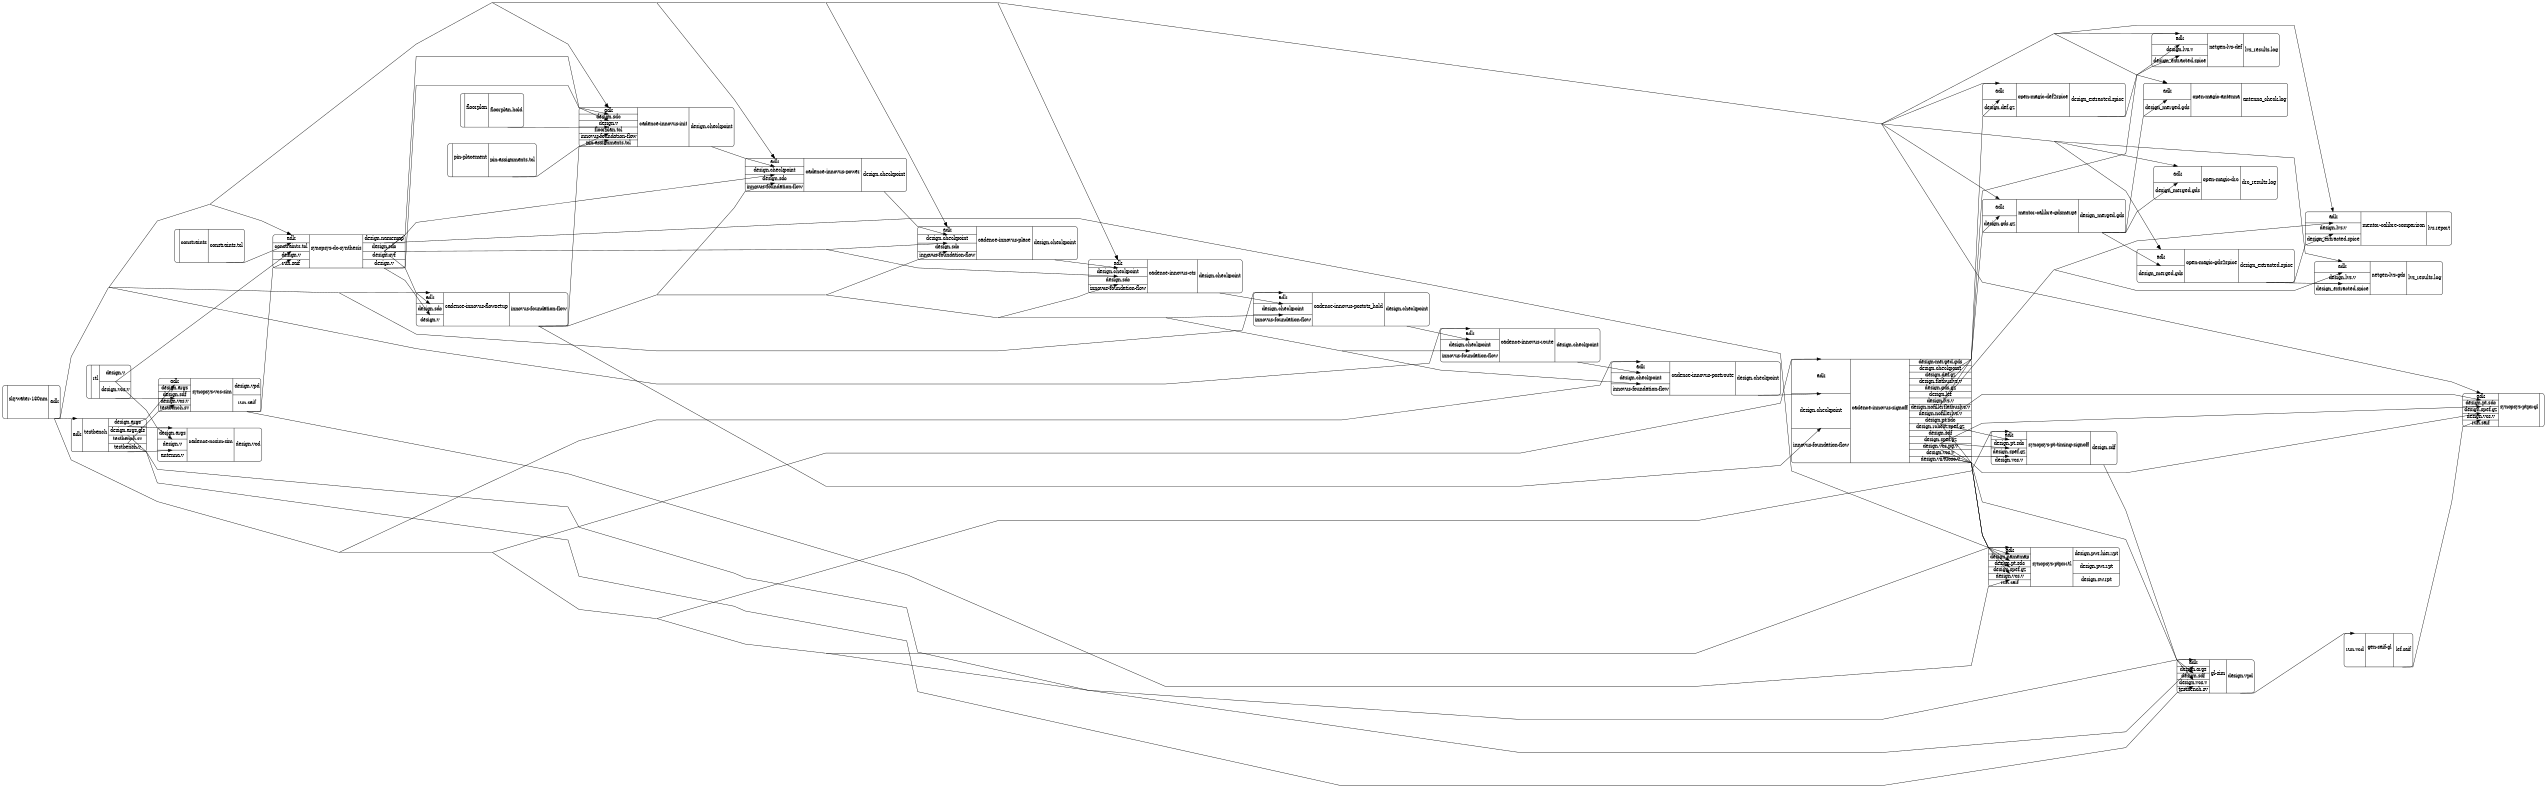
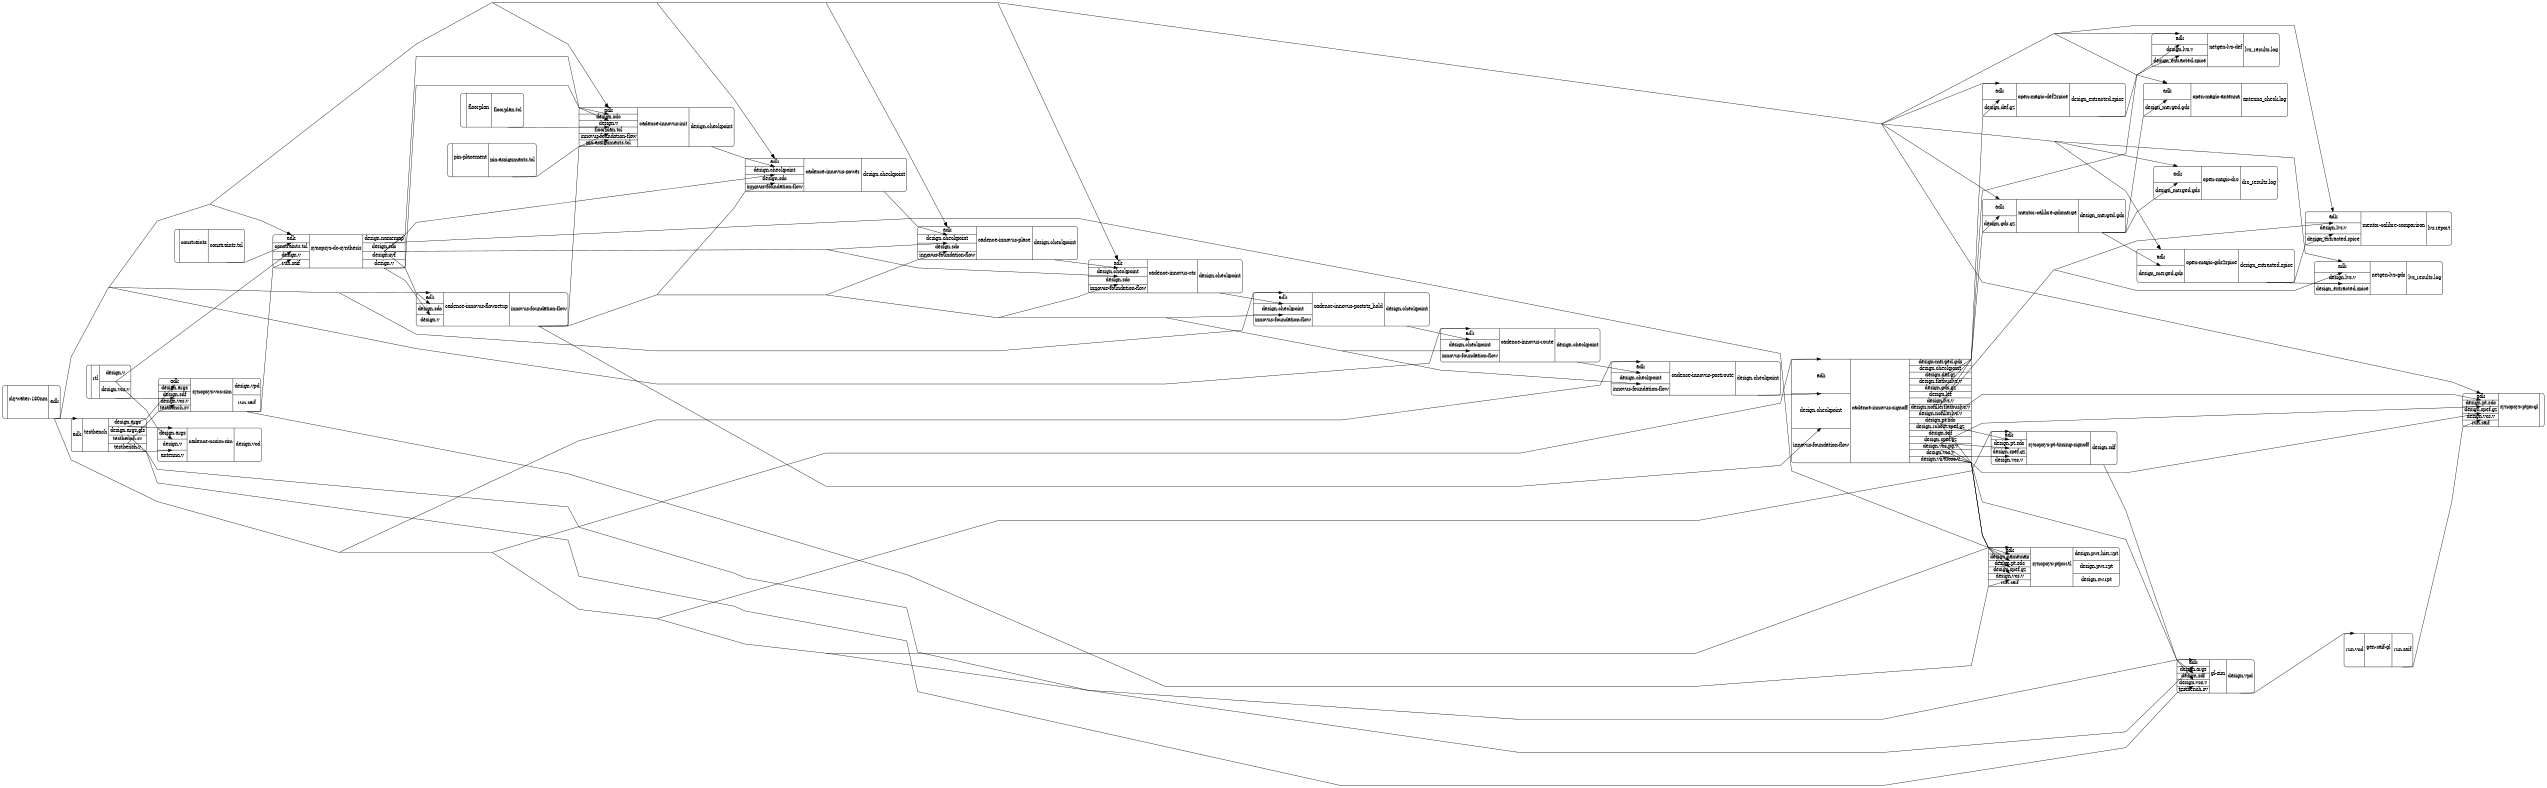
(506, 110) -> (508, 110)
(2403, 650) -> (2402, 650)
